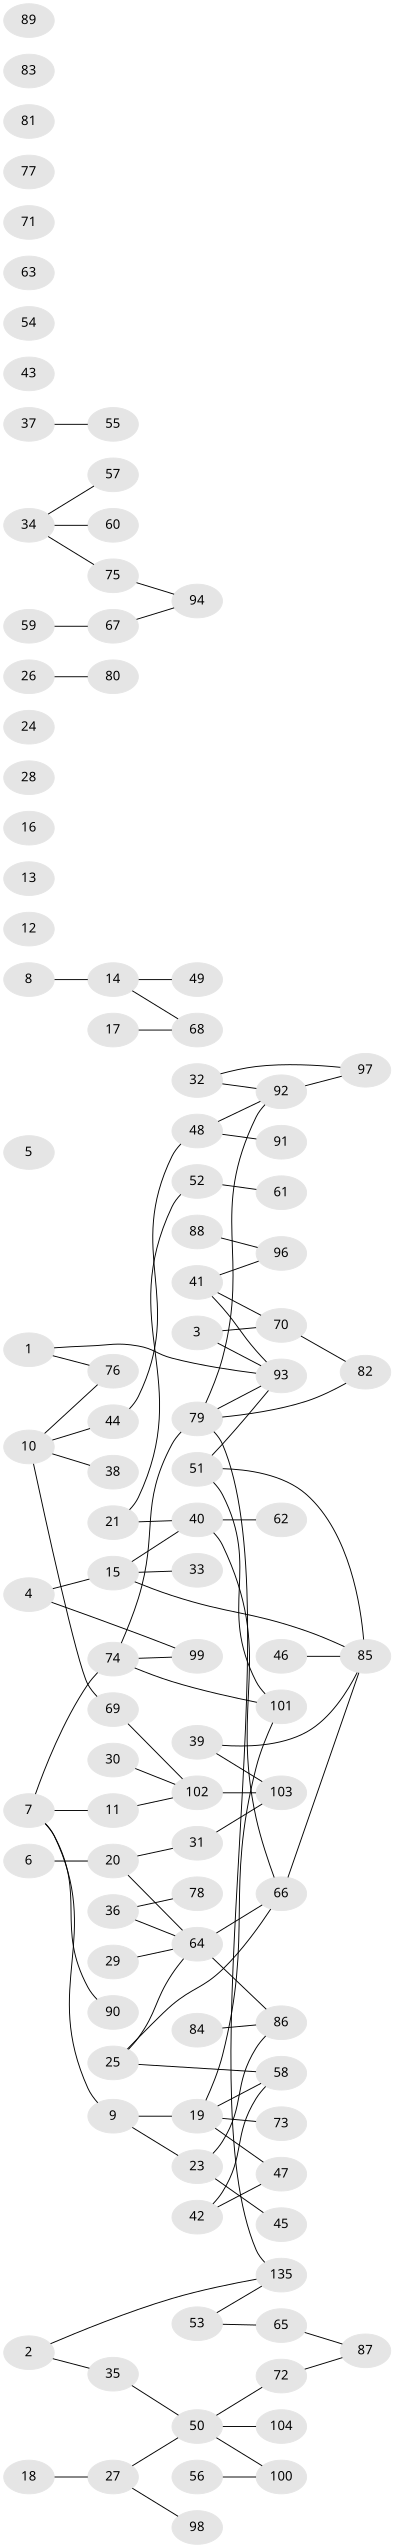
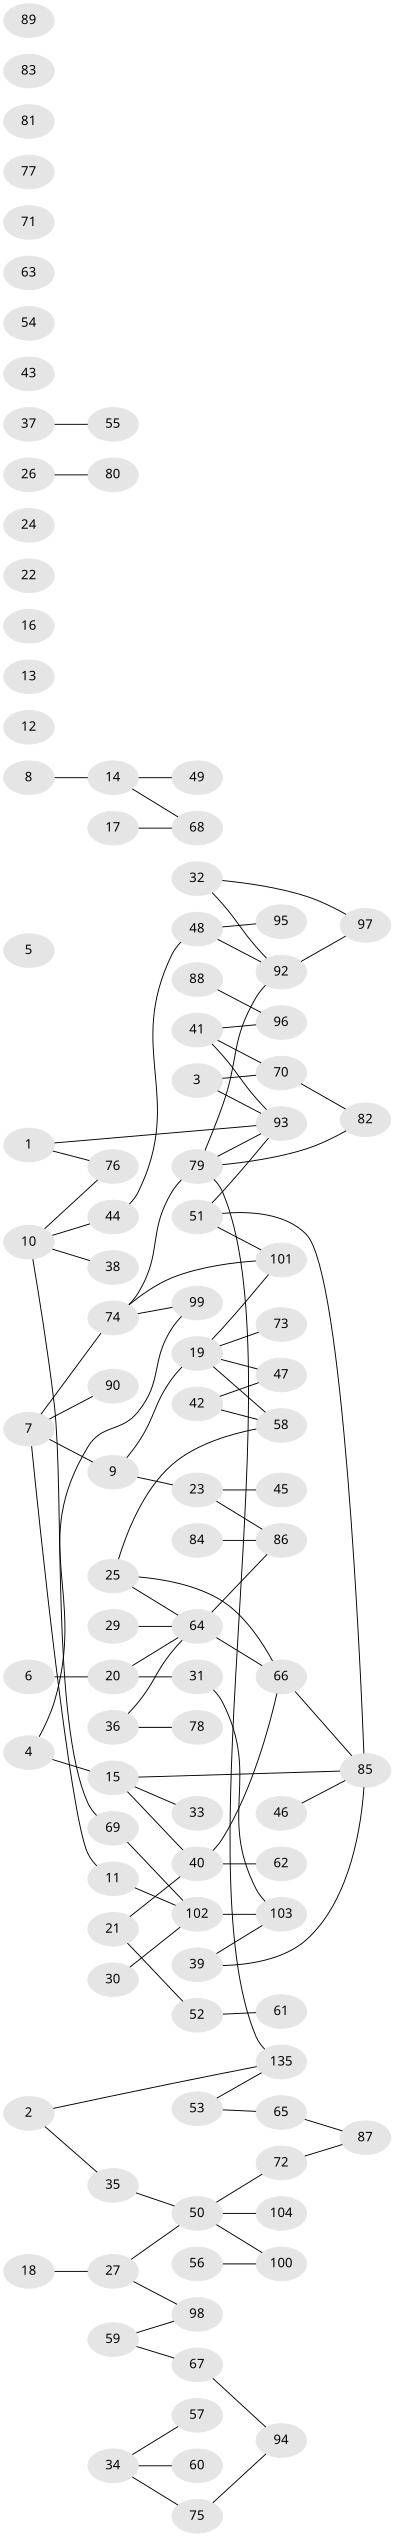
(29, 778) -> (29, 576)
(281, 1142) -> (281, 922)
none -> (155, 2327)
